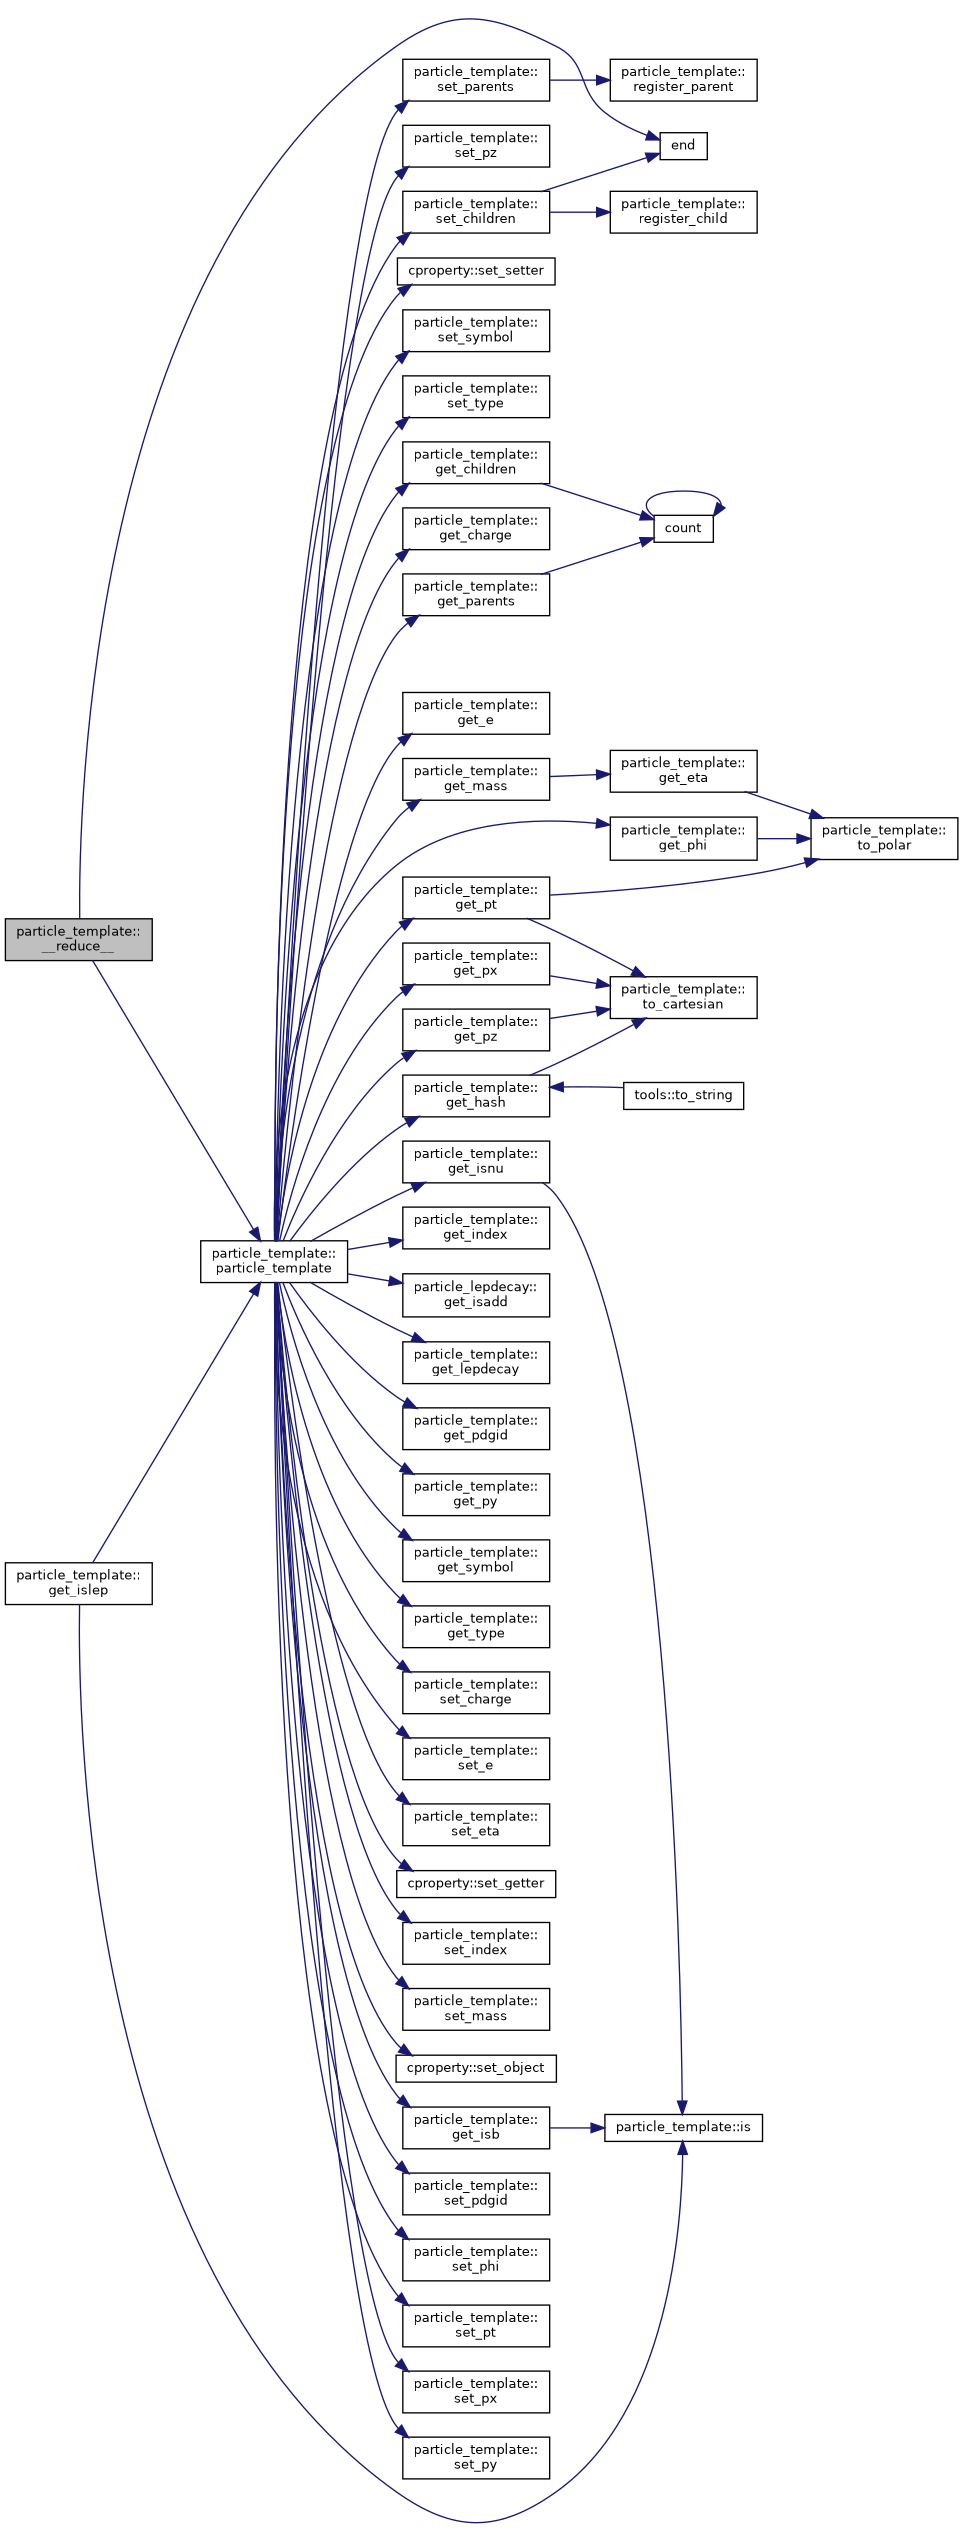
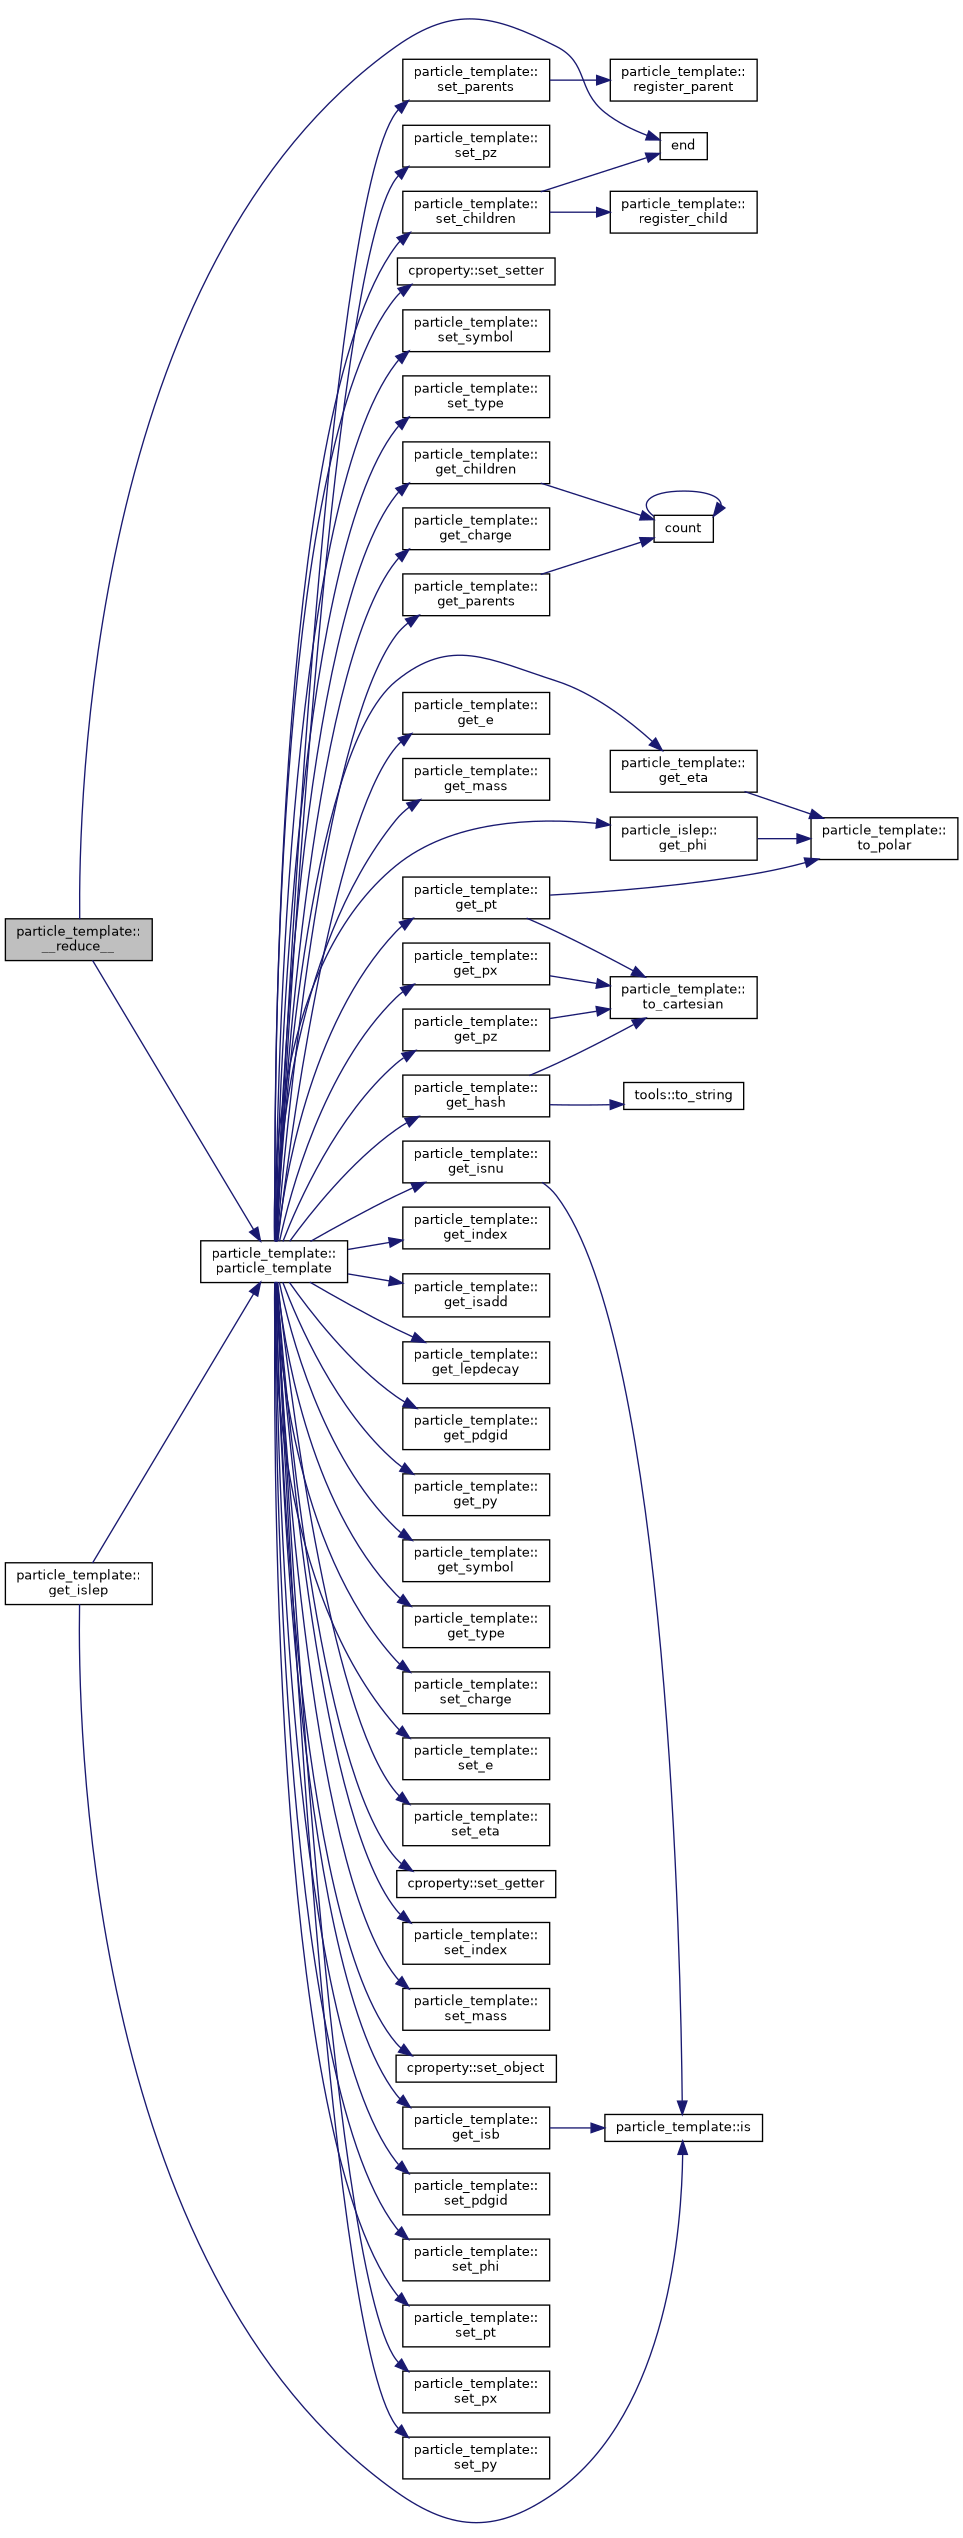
(573, 776) -> (372, 713)
(684, 839) -> (684, 839)
(594, 1087) -> (580, 1105)
(476, 1295) -> (476, 1295)
